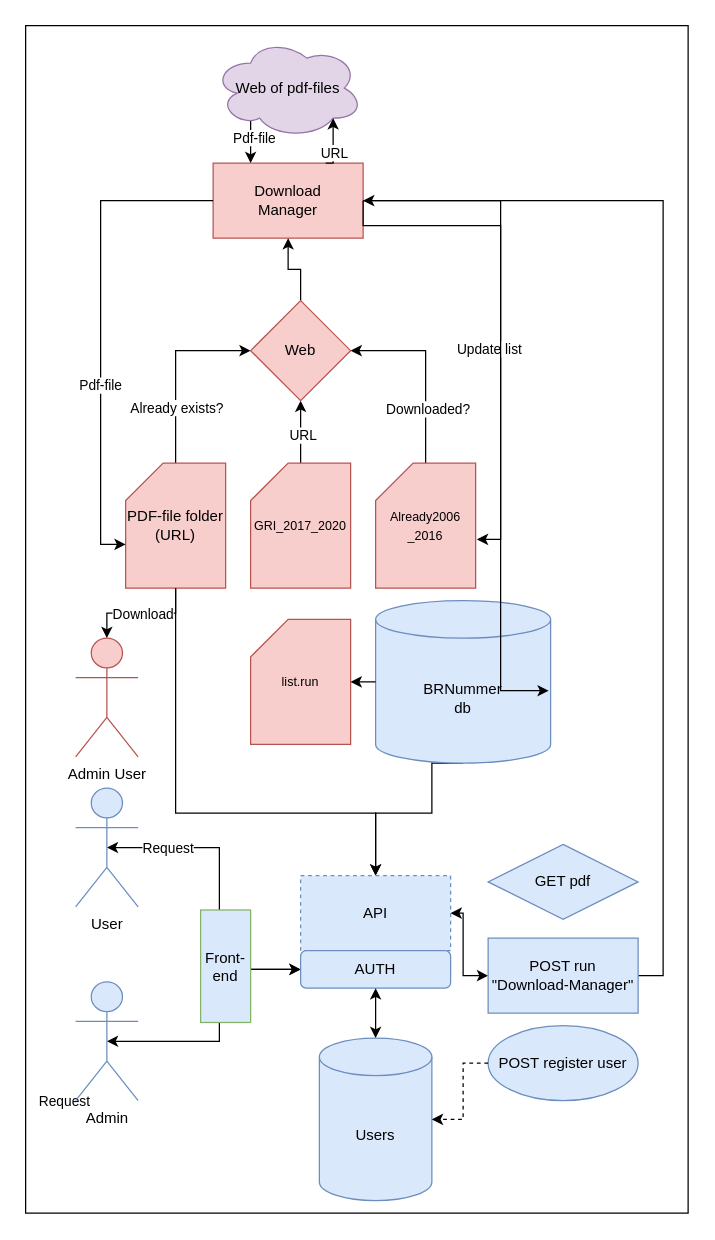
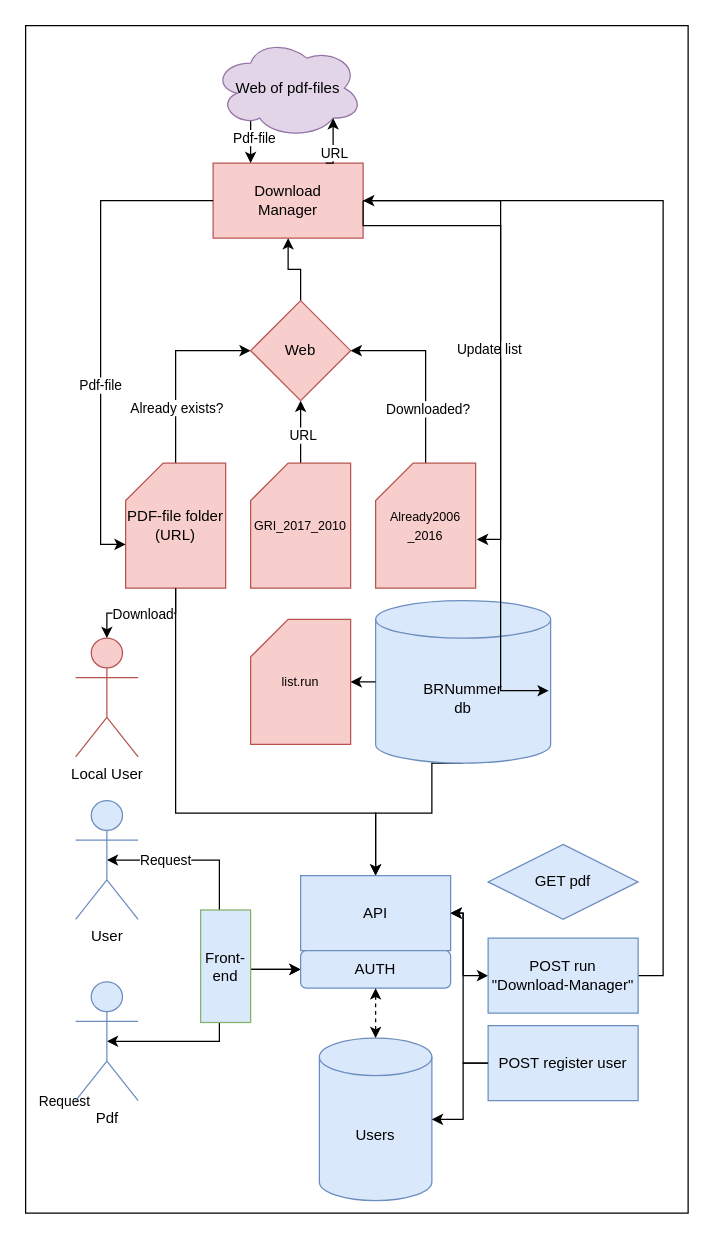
(301, 526) -> (301, 526)
(108, 775) -> (108, 775)
(107, 848) -> (107, 860)
(376, 913) -> (376, 913)
(376, 1012) -> (376, 1012)
none -> (463, 1019)
(563, 1063) -> (563, 1063)
(463, 1103) -> (463, 1103)
(108, 1118) -> (108, 1118)
